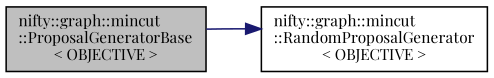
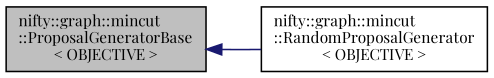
(226, 29) -> (242, 50)
